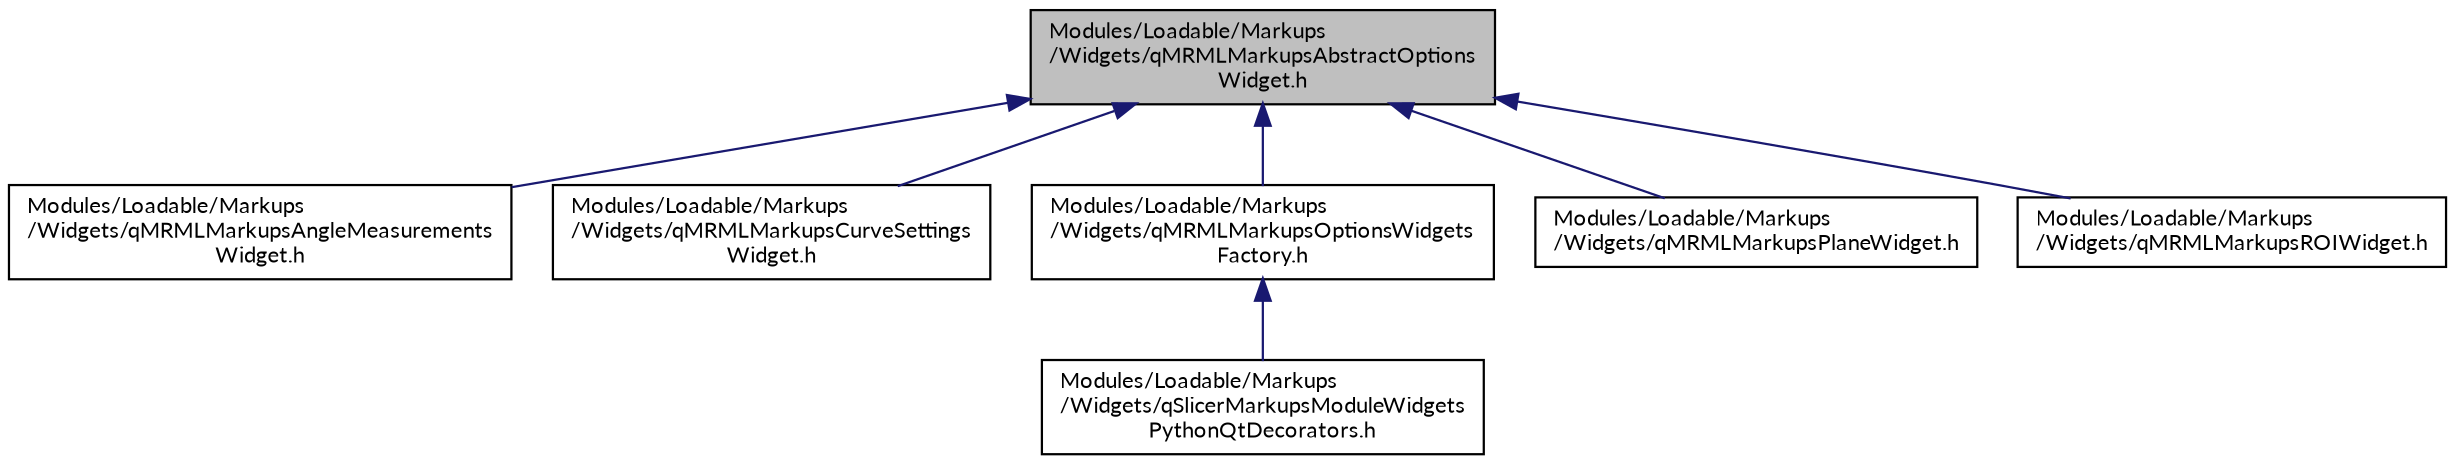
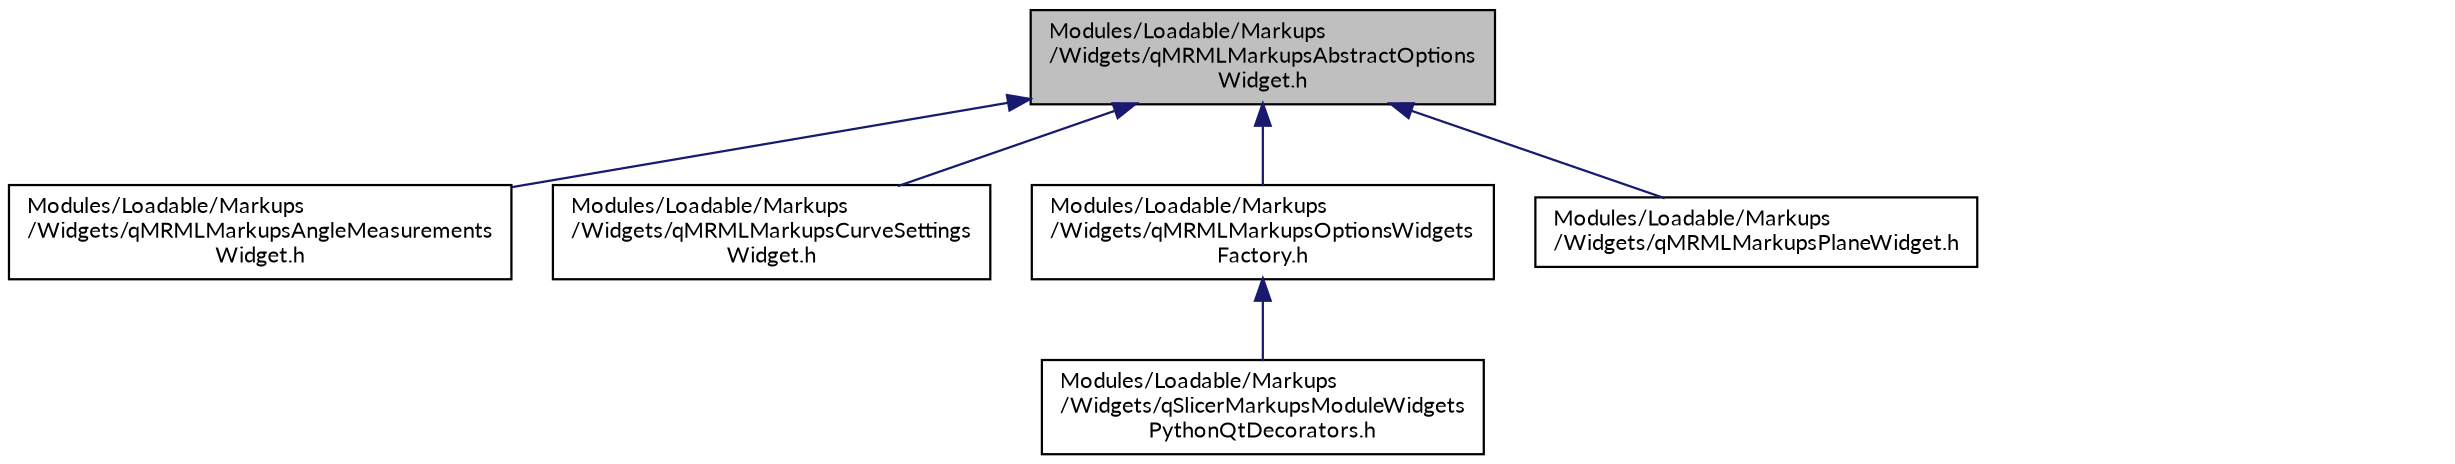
(2232, 232) -> none
